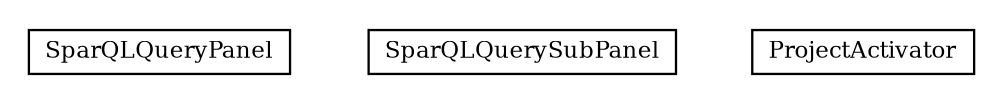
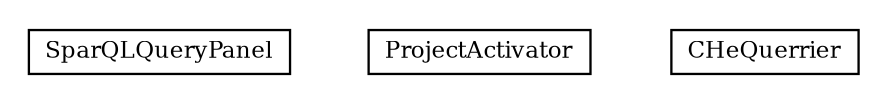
(521, 51) -> none
none -> (764, 51)
